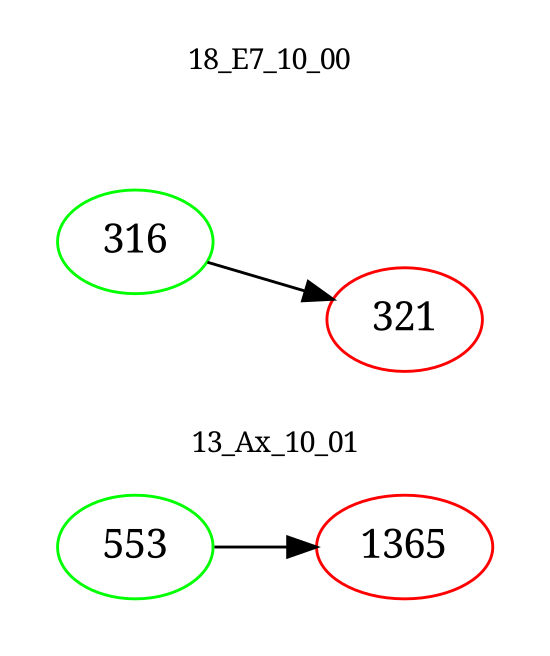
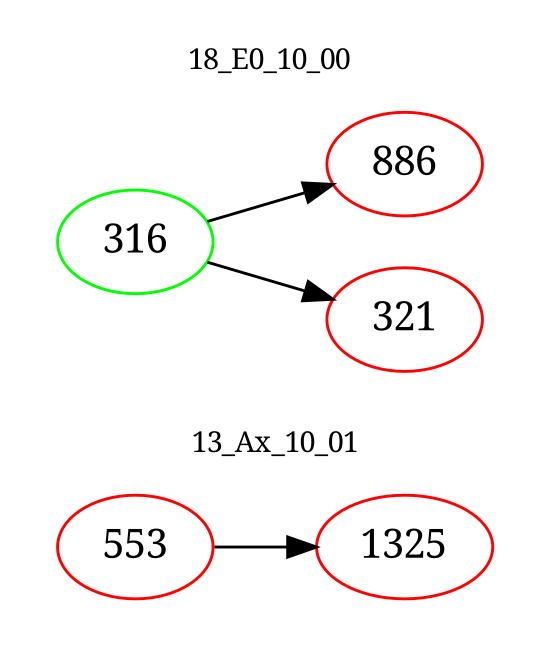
(270, 62) -> (270, 62)
none -> (405, 164)
(135, 547) -> (135, 547)
(405, 547) -> (405, 547)
